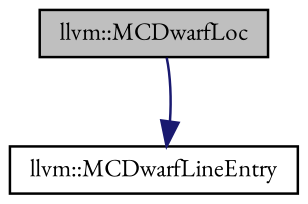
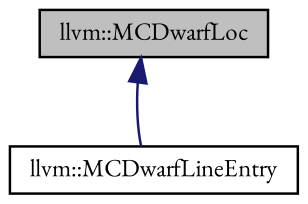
(170, 89) -> (137, 115)
